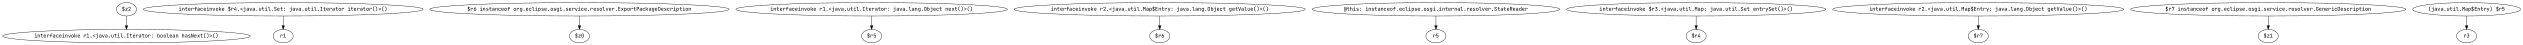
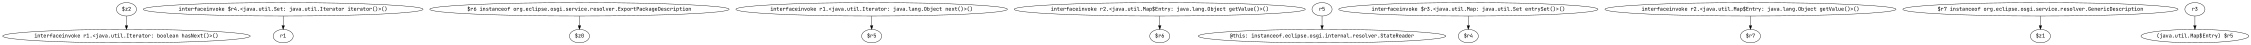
(1436, 21) -> (1322, 21)
(2467, 21) -> (2195, 21)
